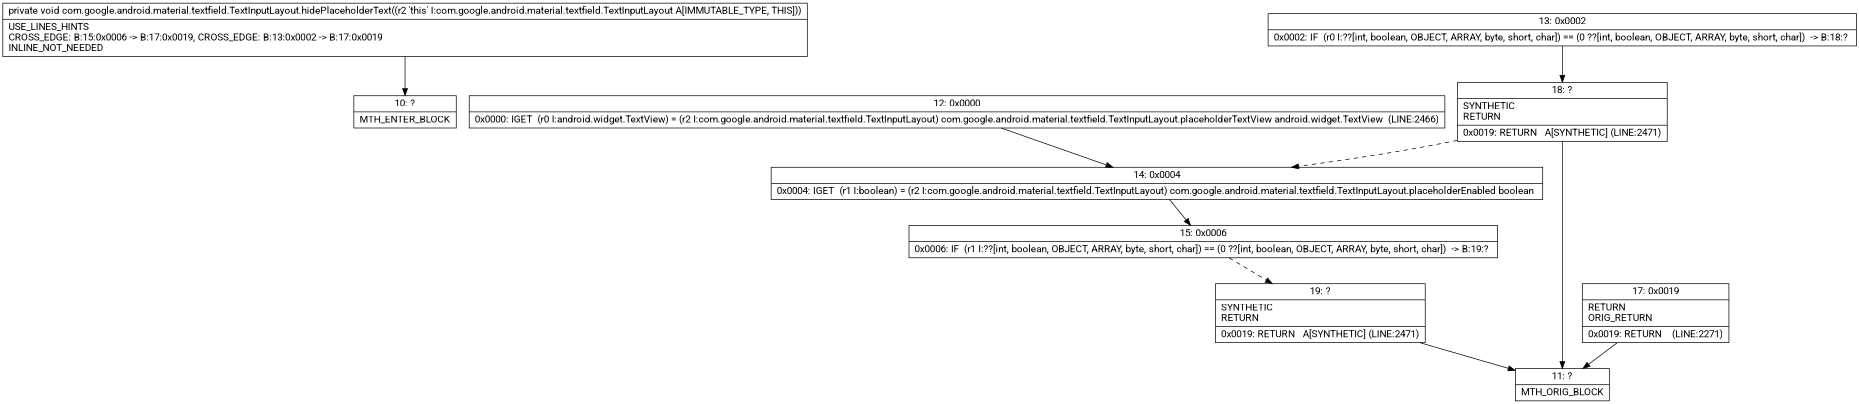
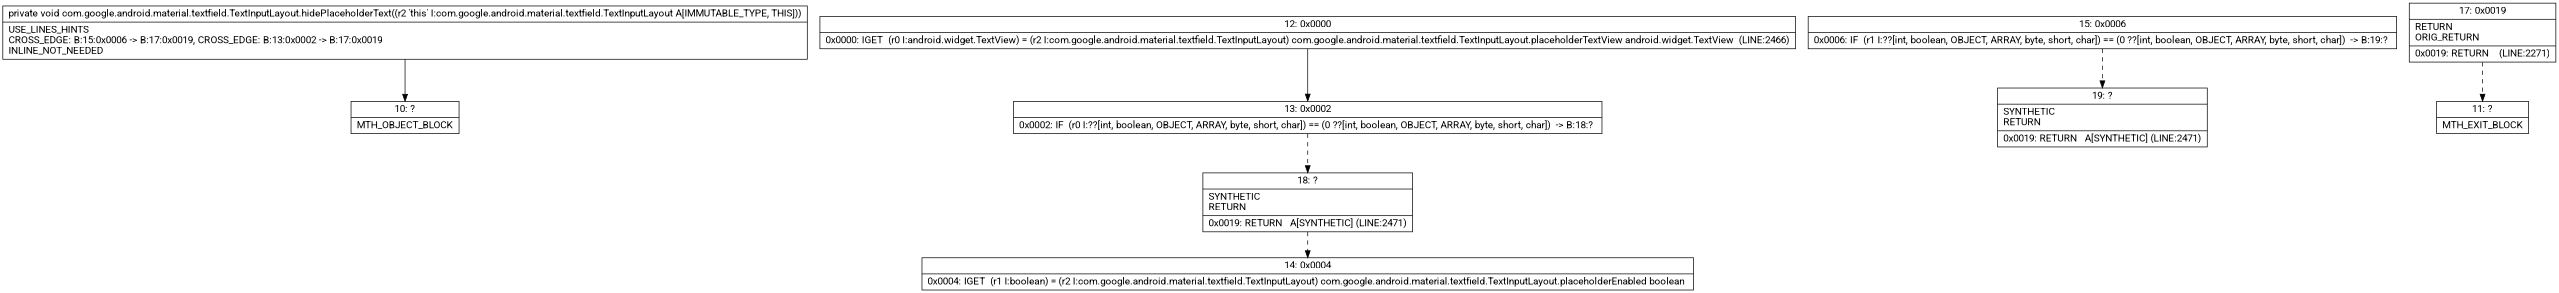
(1562, 61) -> (1308, 150)
(405, 120) -> (405, 125)
(1054, 146) -> (1308, 71)
(1178, 210) -> none
(1562, 251) -> none
(1603, 354) -> (2483, 78)
(1464, 356) -> none
(1562, 392) -> (2483, 125)
